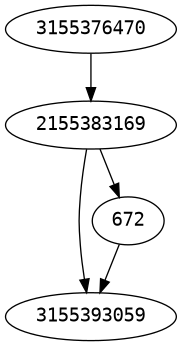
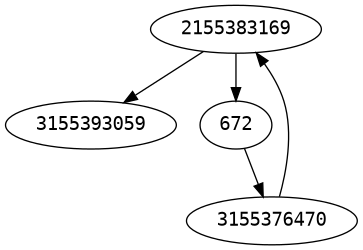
(112, 262) -> (251, 166)
